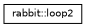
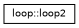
(43, 14) -> (39, 14)
